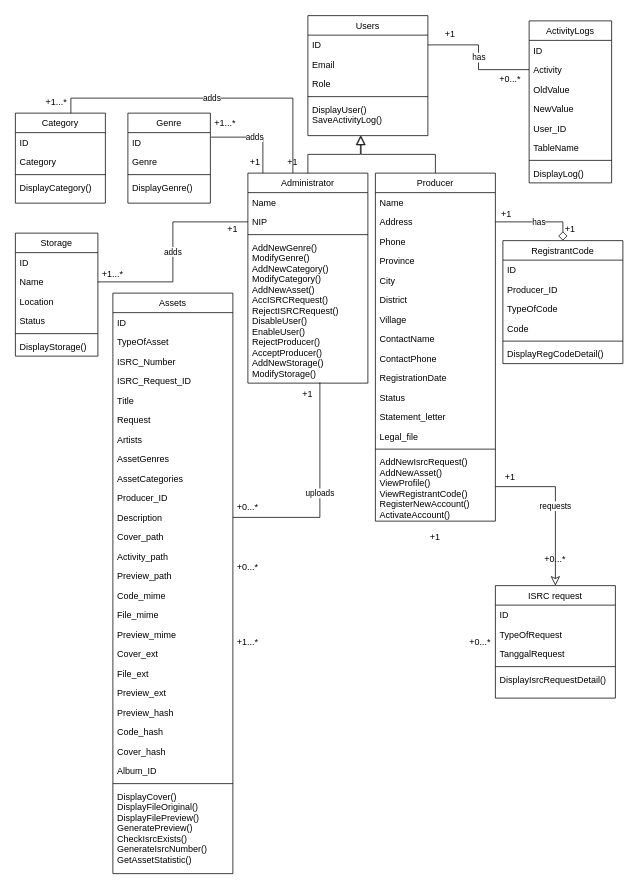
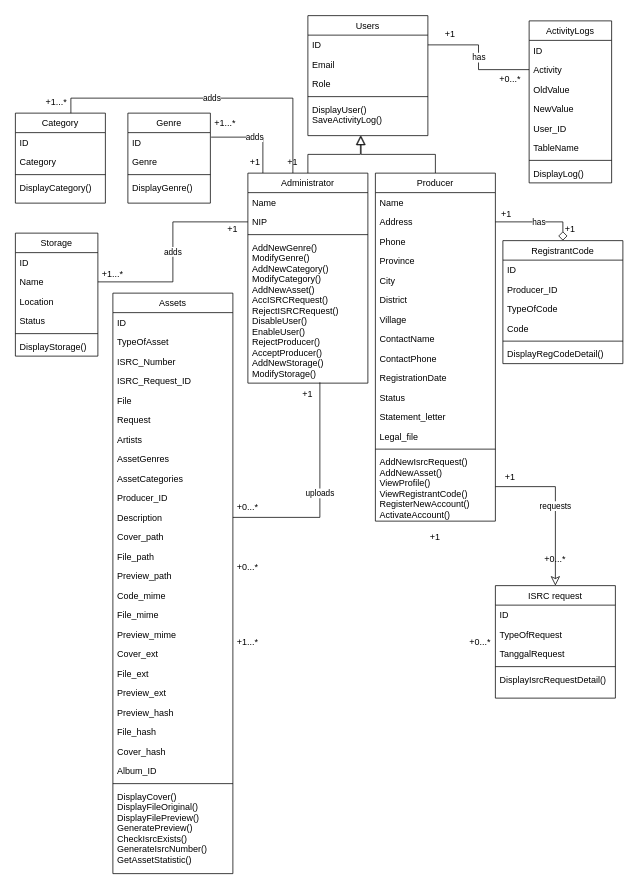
(127, 401) -> (125, 401)
(147, 557) -> (137, 557)
(140, 732) -> (137, 732)
